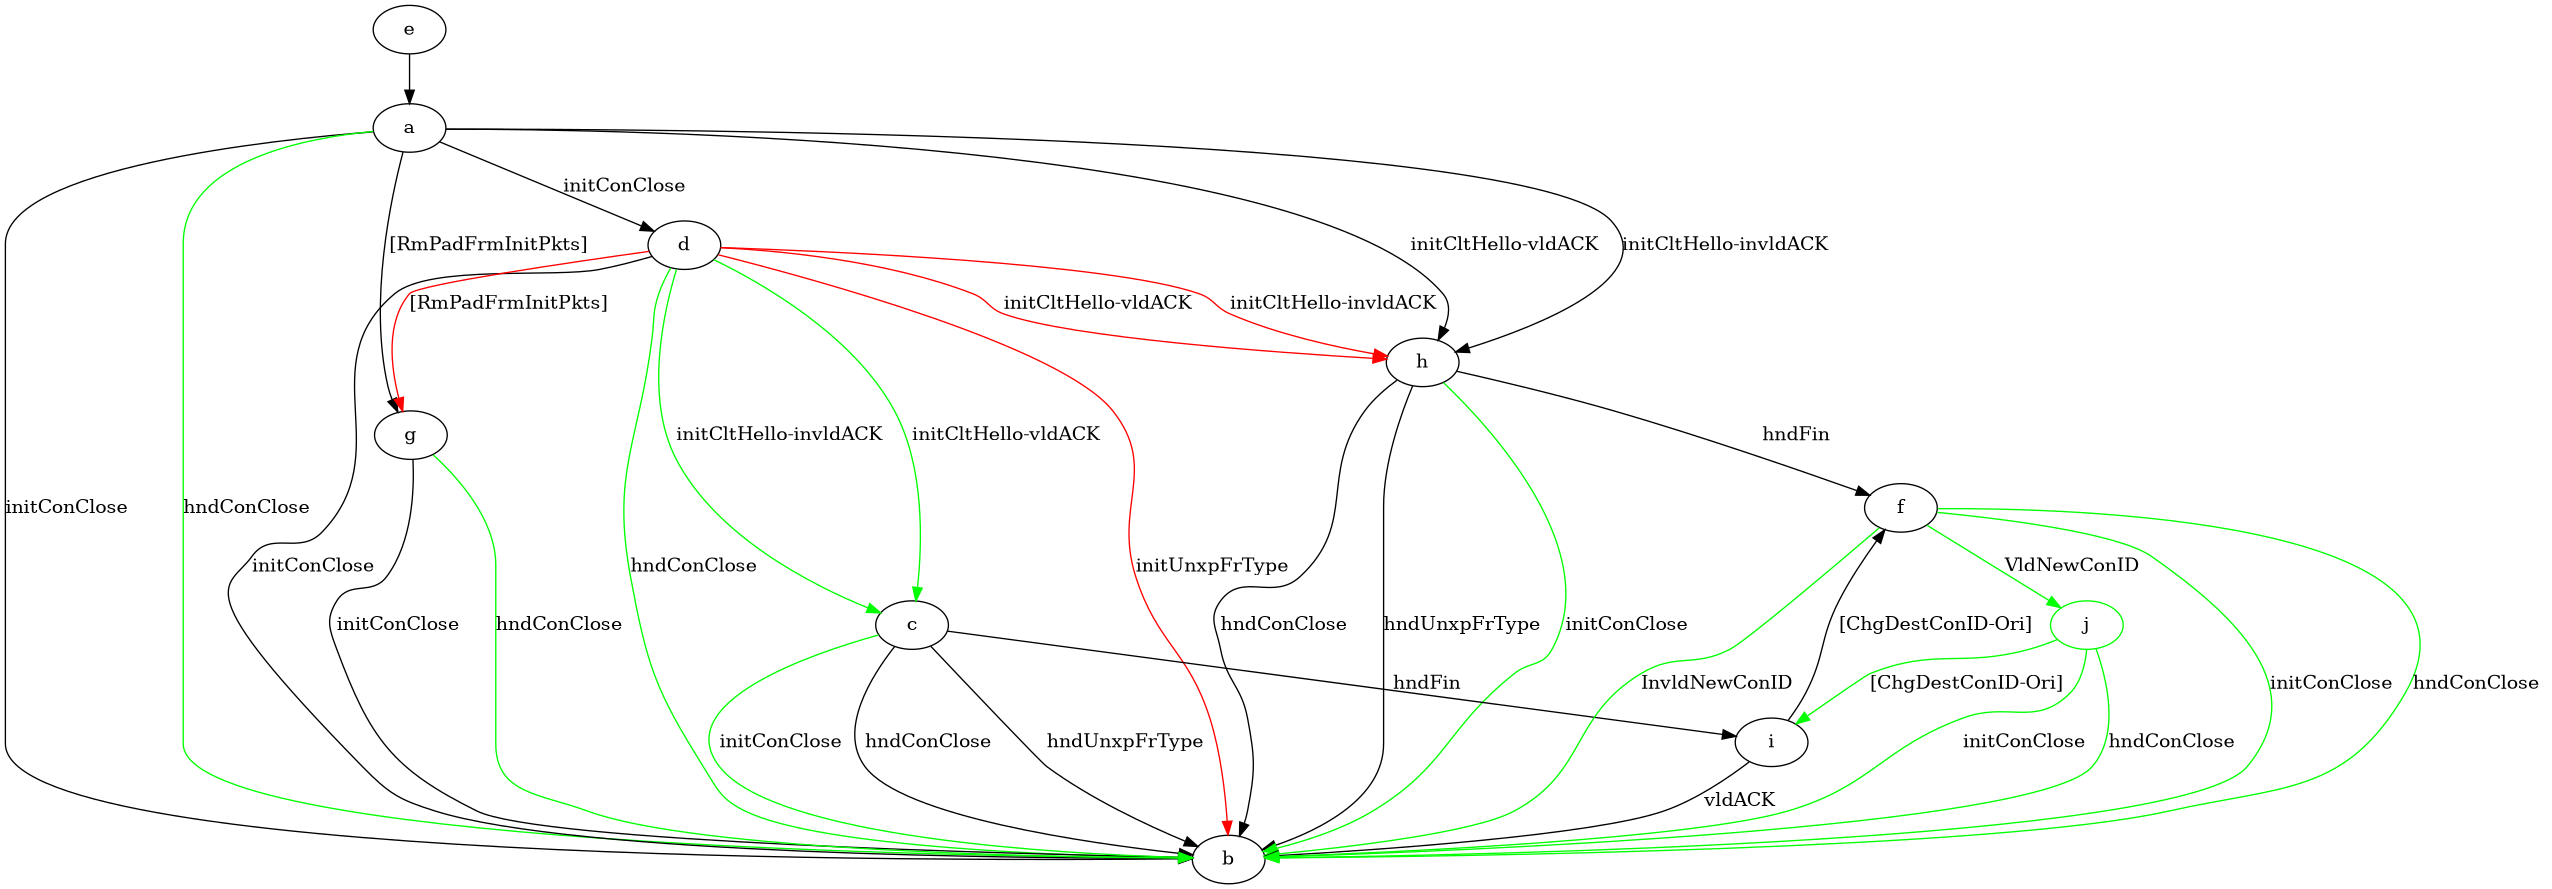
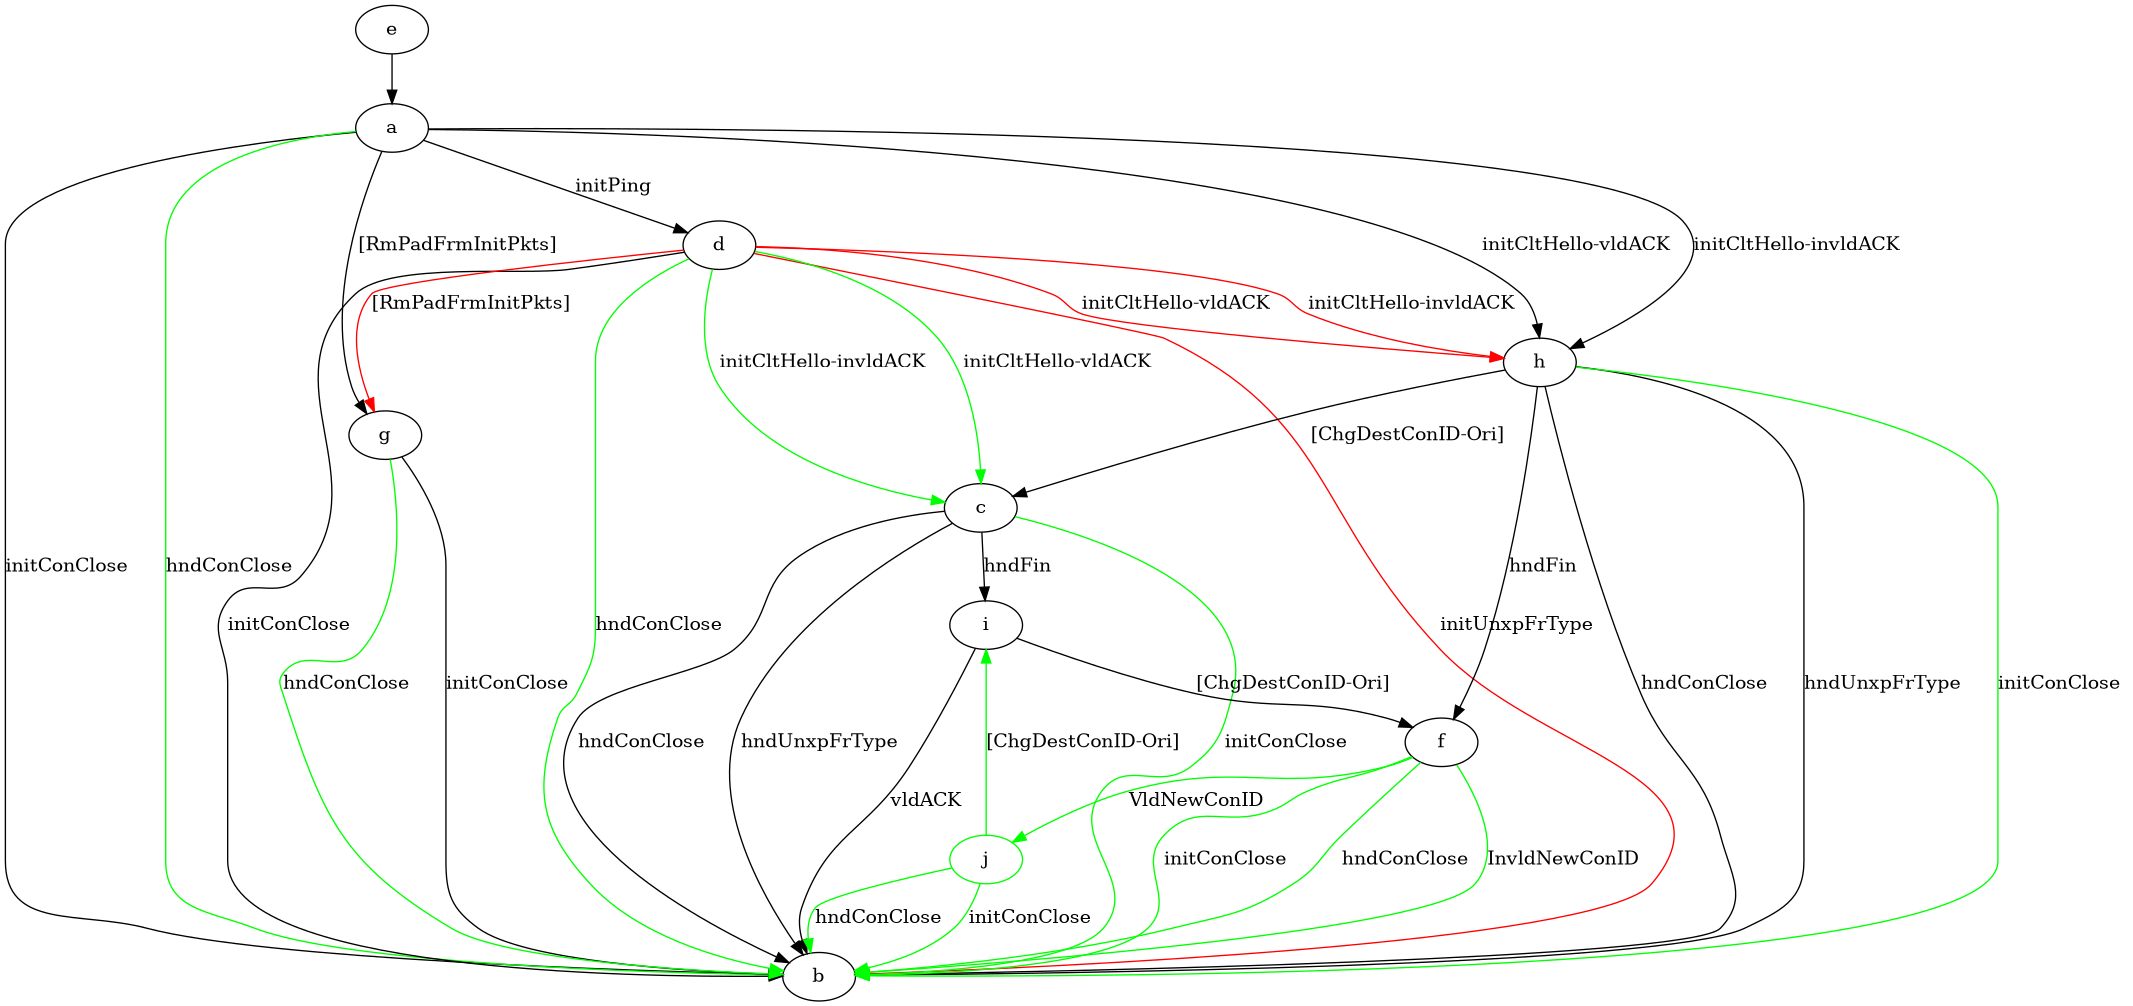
(628, 187) -> (616, 187)
none -> (1263, 423)
